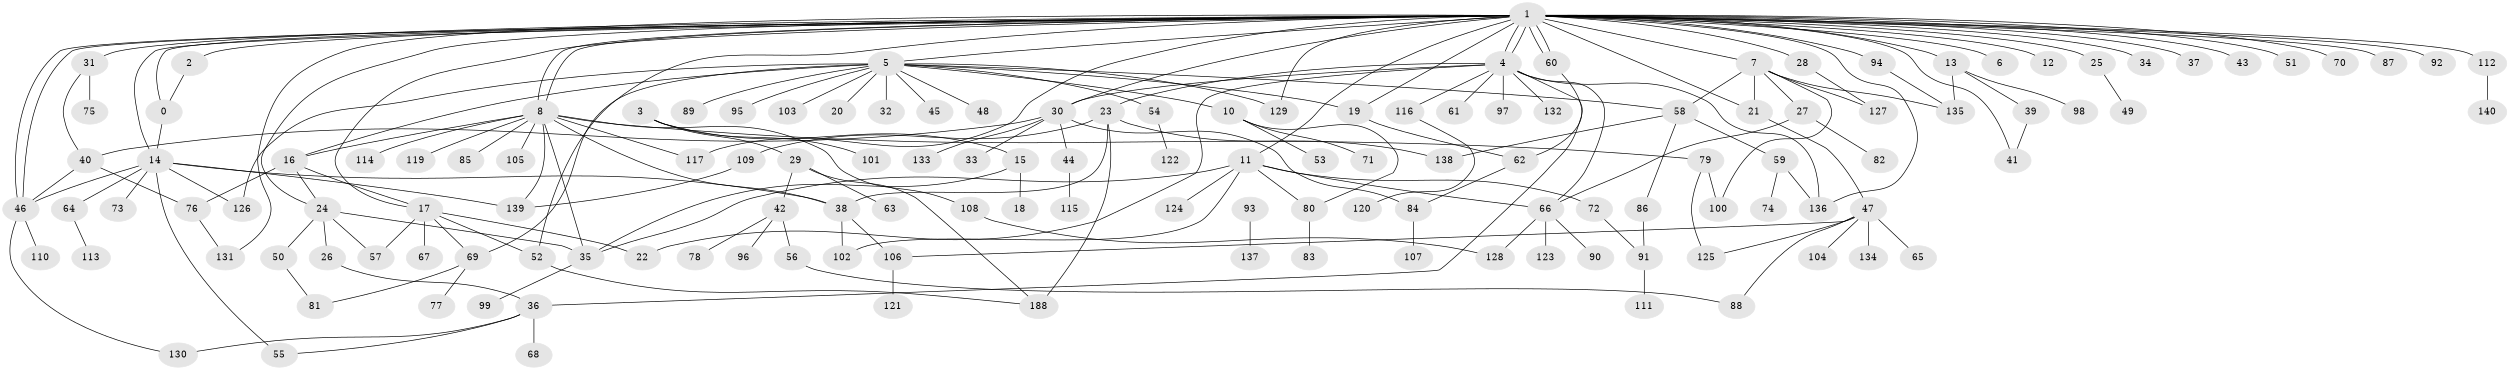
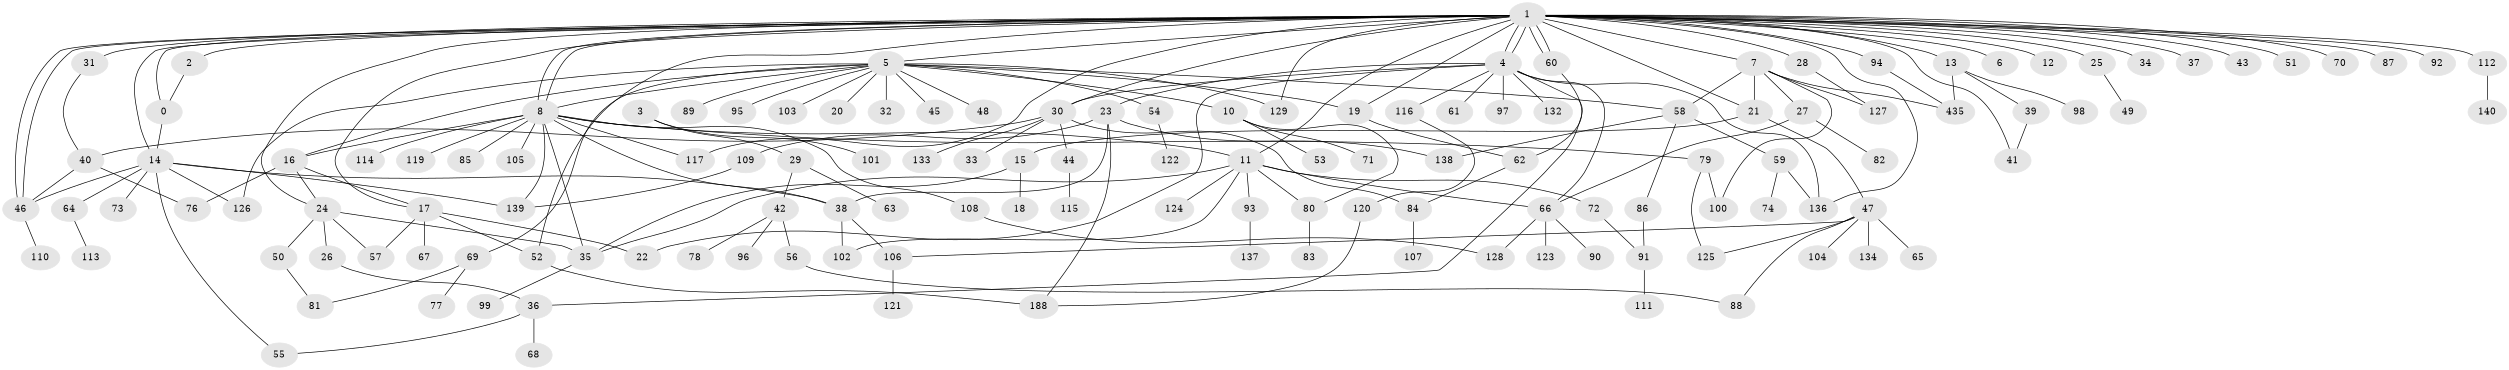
none -> (712, 83)
(90, 112) -> none
(1955, 112) -> (1955, 112)
none -> (827, 134)
(831, 136) -> (1386, 131)
none -> (1248, 185)
(930, 210) -> (1226, 297)
(449, 233) -> none
(225, 258) -> none
(178, 355) -> none
